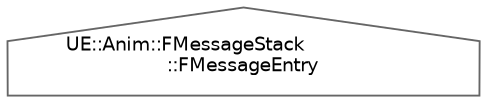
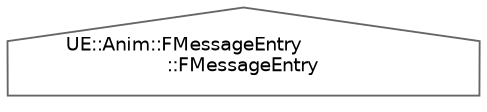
(244, 56) -> (244, 56)
